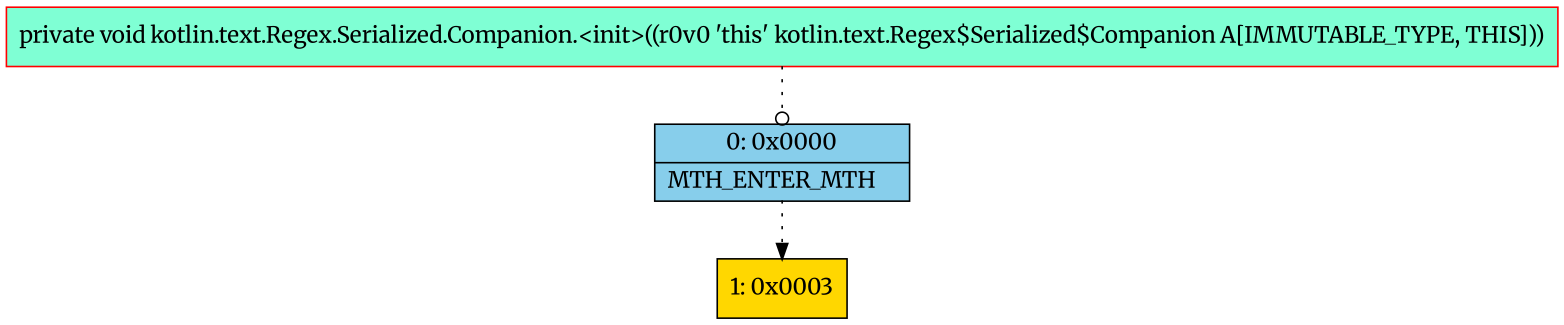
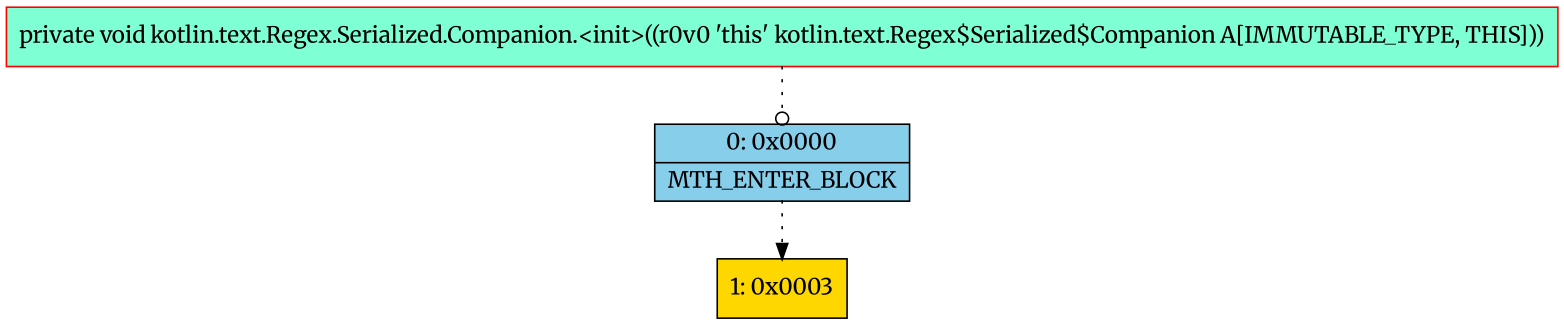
(772, 181) -> (782, 181)
